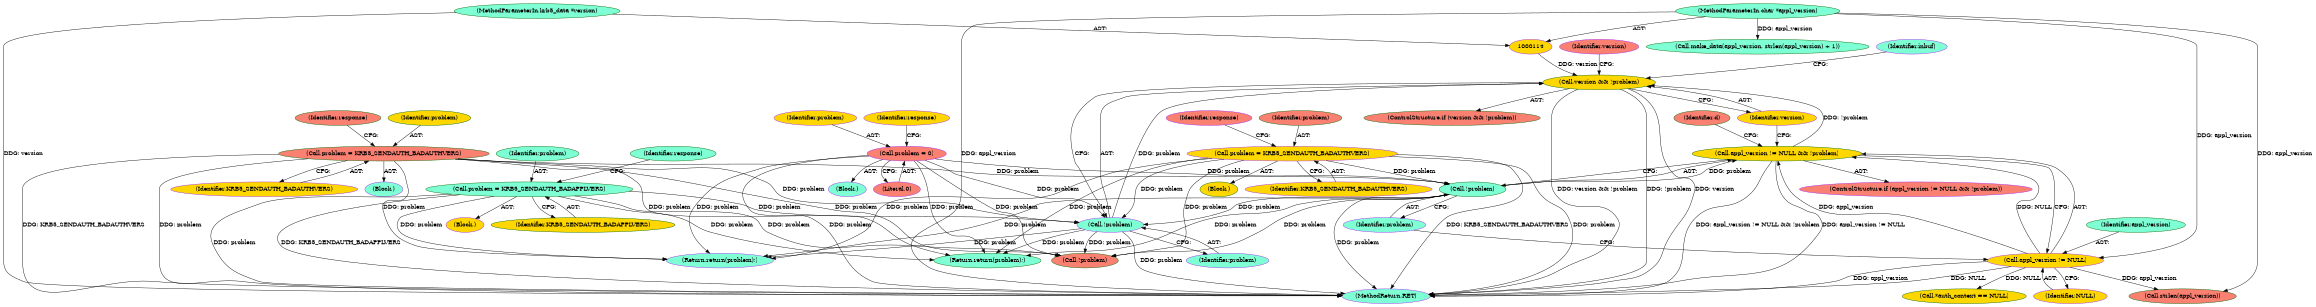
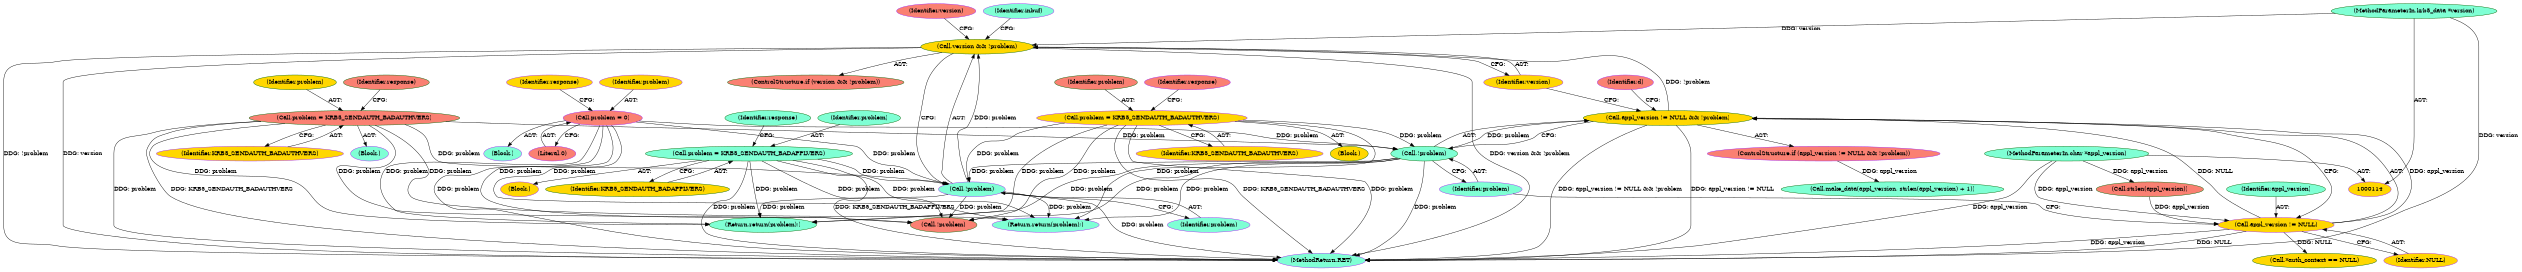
(1758, 27) -> (1856, 171)
(1555, 66) -> (1686, 29)
(1702, 118) -> (1625, 82)
(2112, 278) -> (2176, 219)
